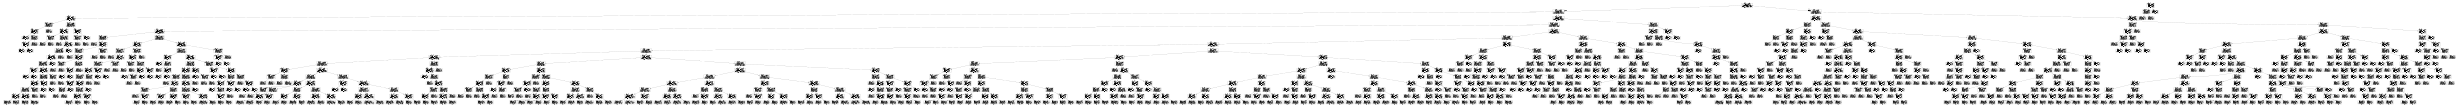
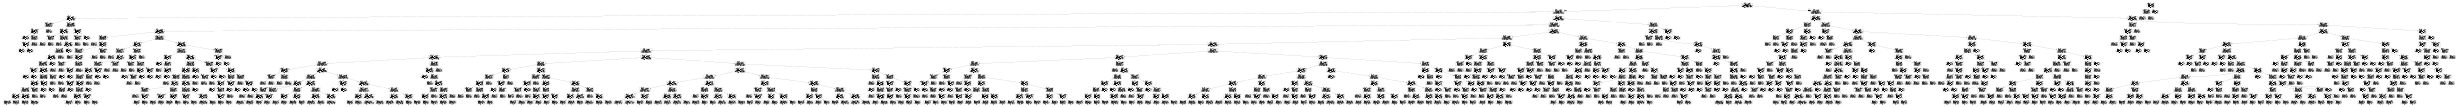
(341, 102) -> none
